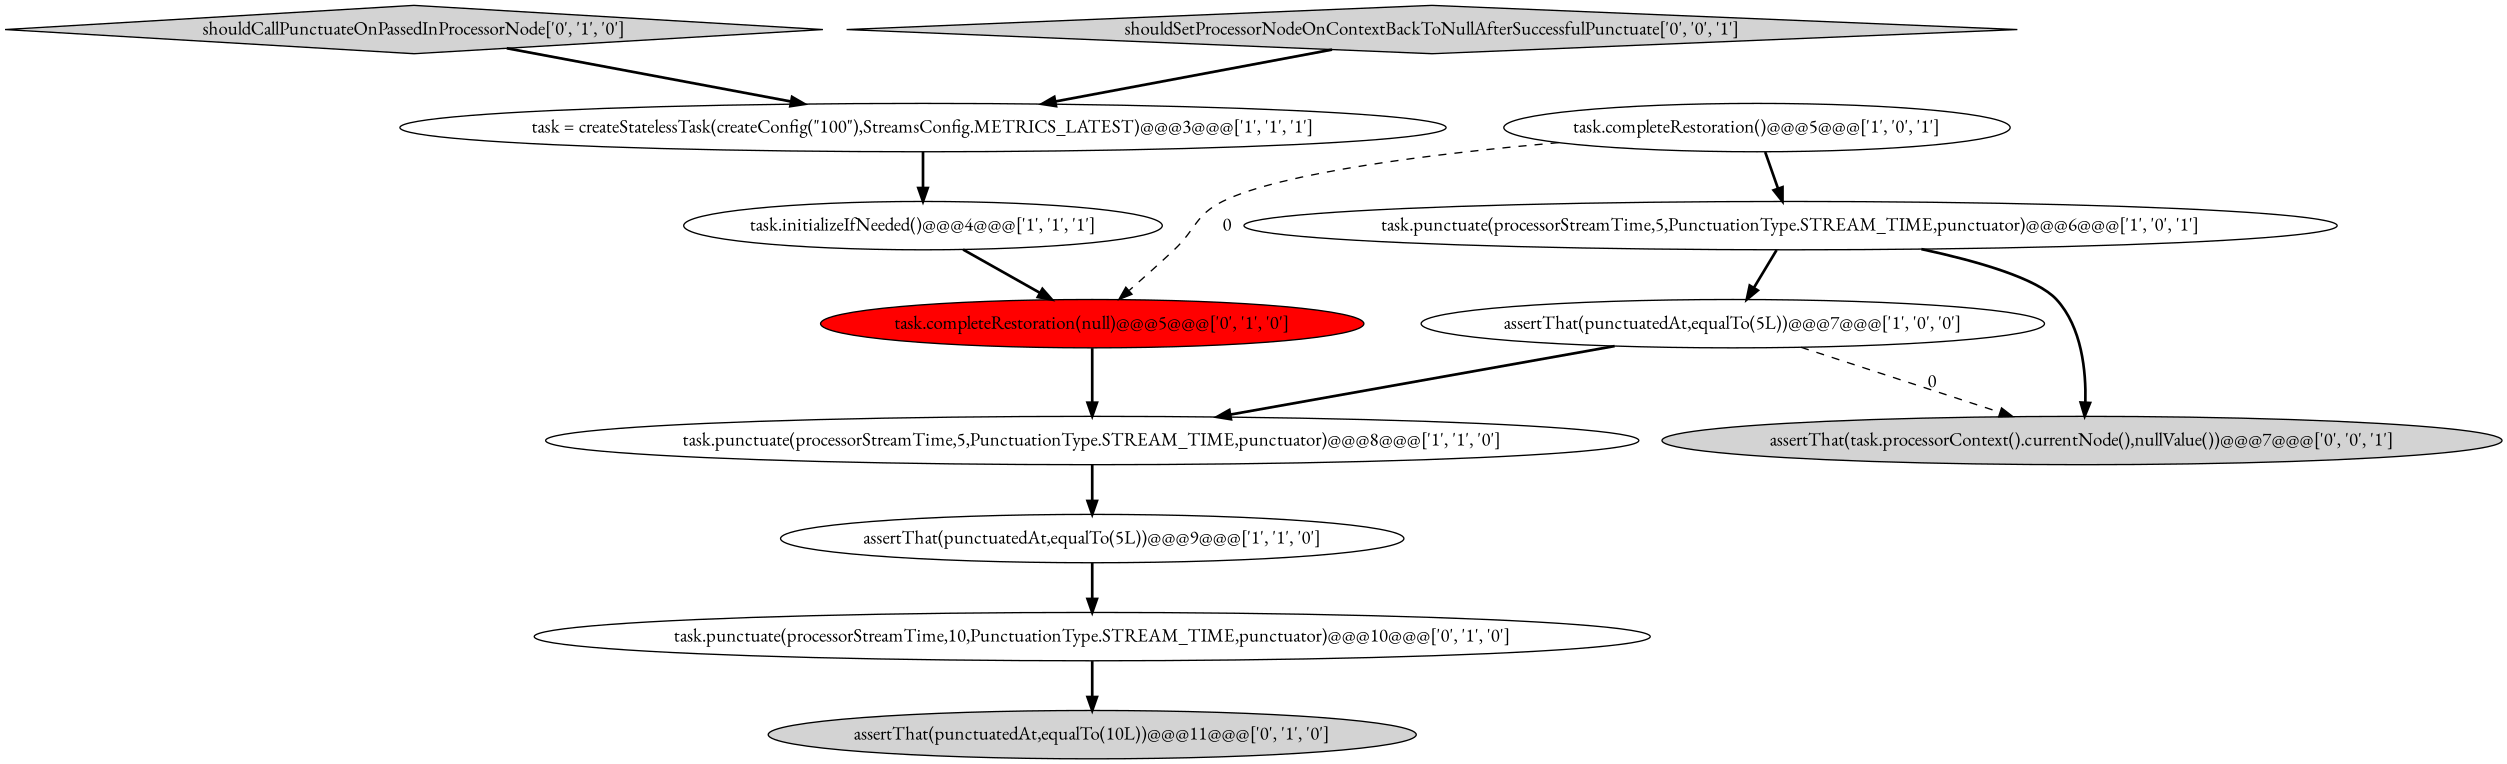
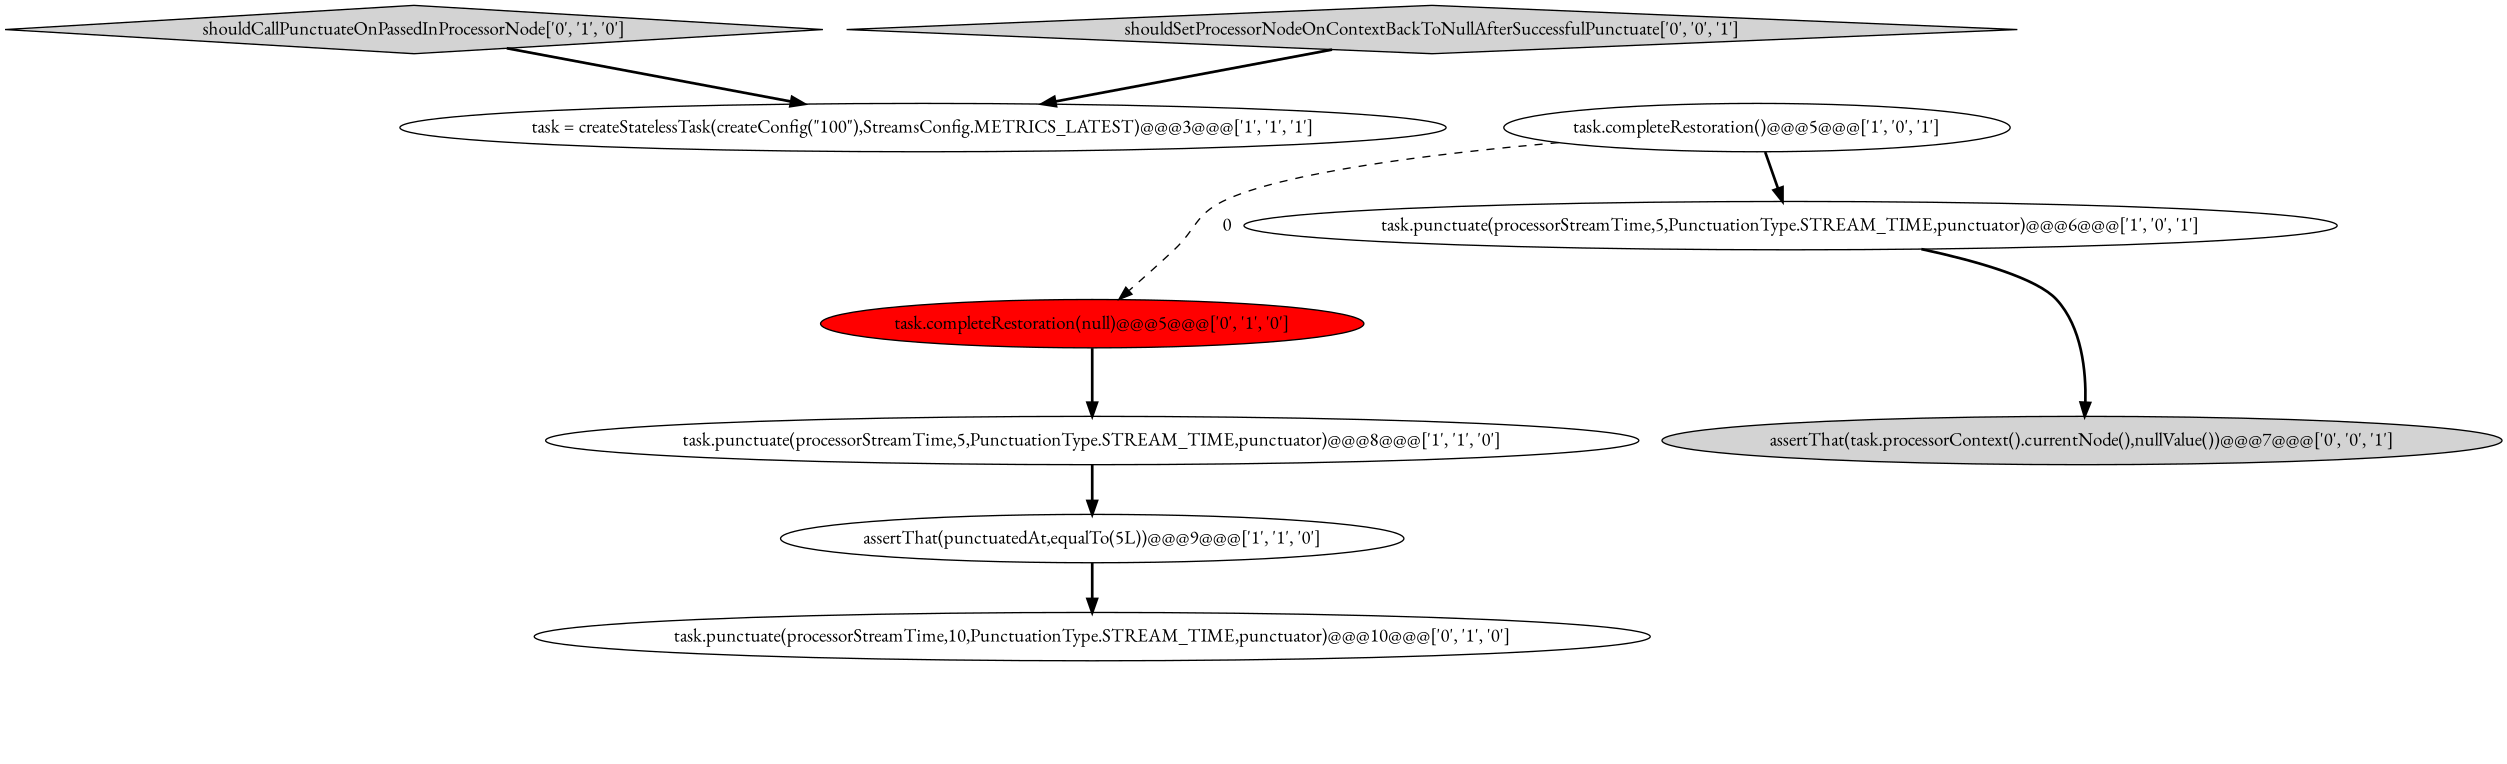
(923, 226) -> none
(1733, 324) -> none
(1092, 735) -> none
